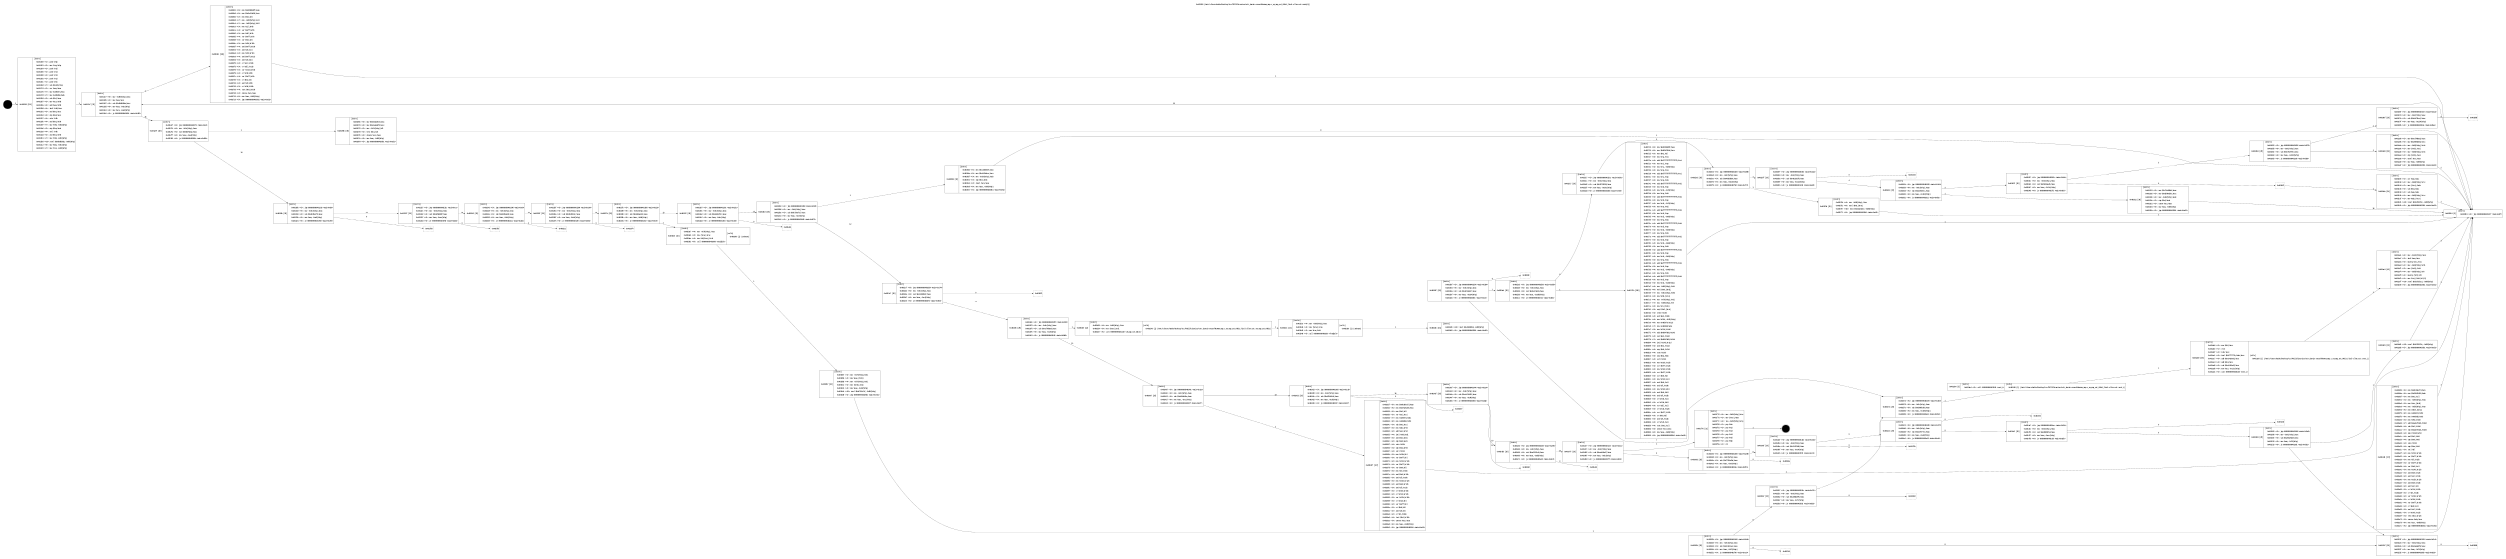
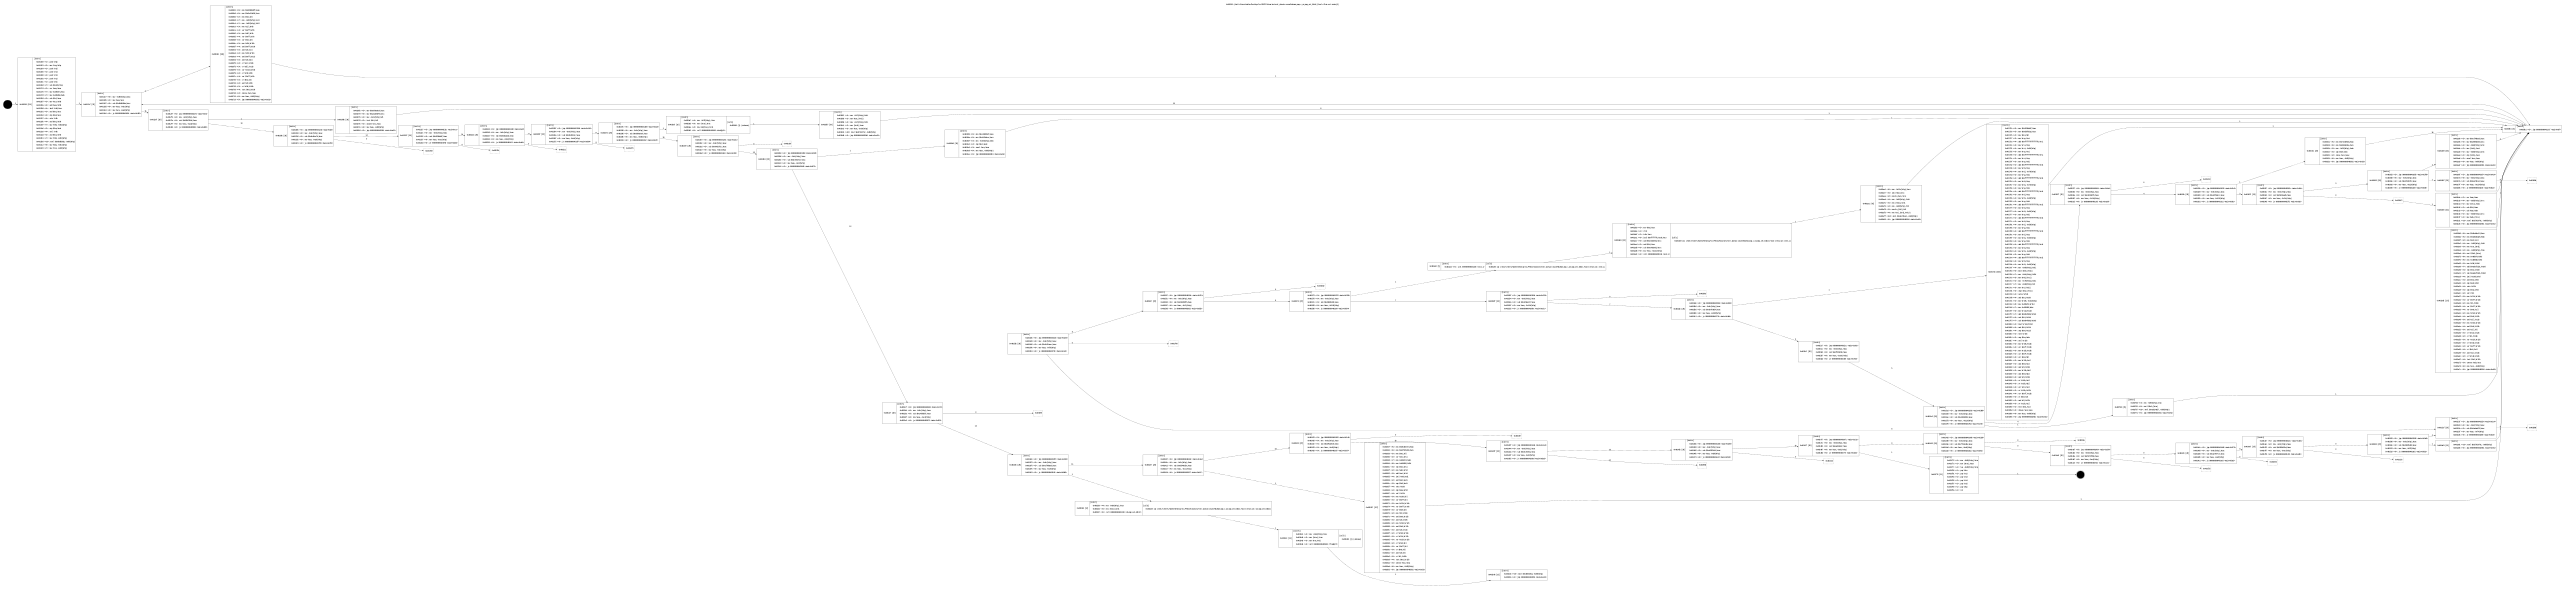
(1669, 443) -> (1418, 301)
